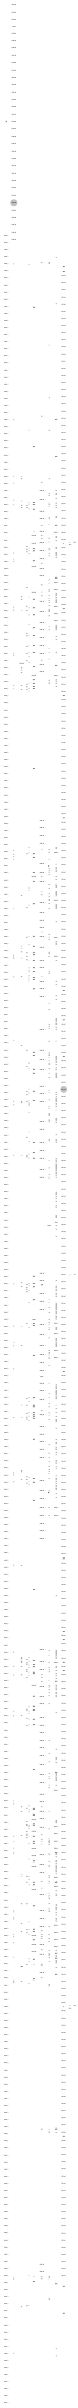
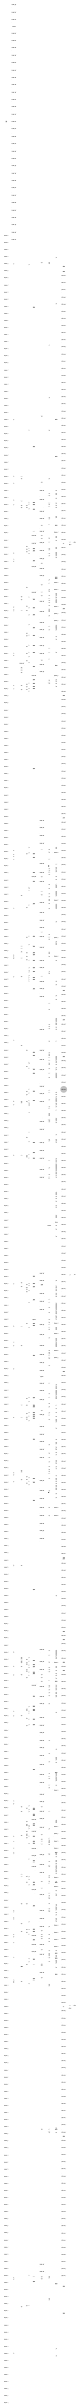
(14, 203) -> (14, 203)
